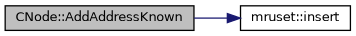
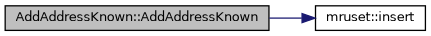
(100, 18) -> (137, 18)
